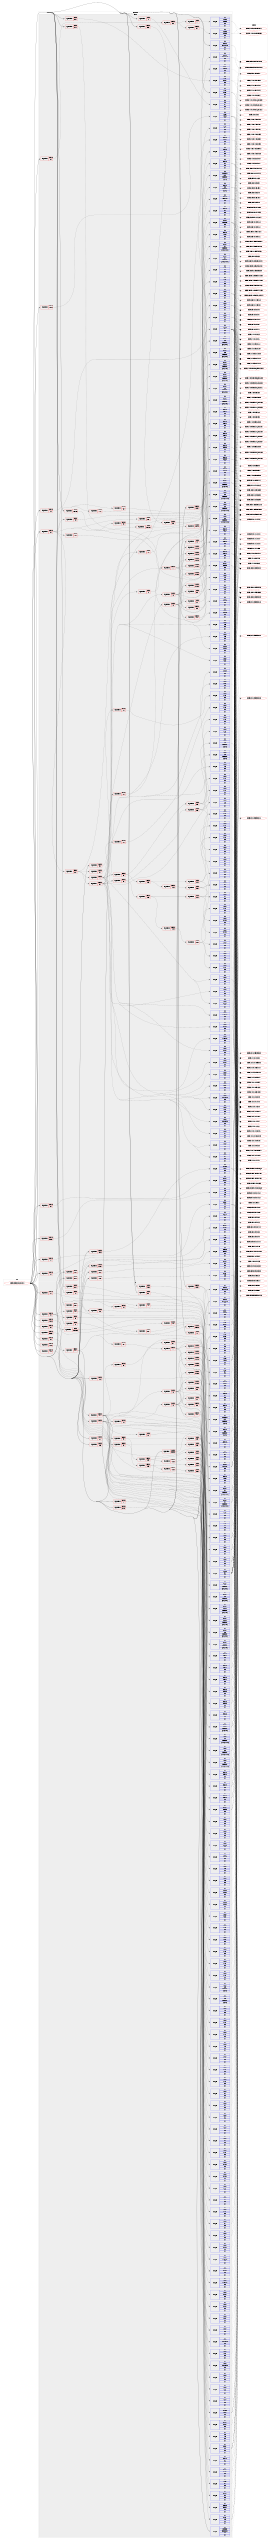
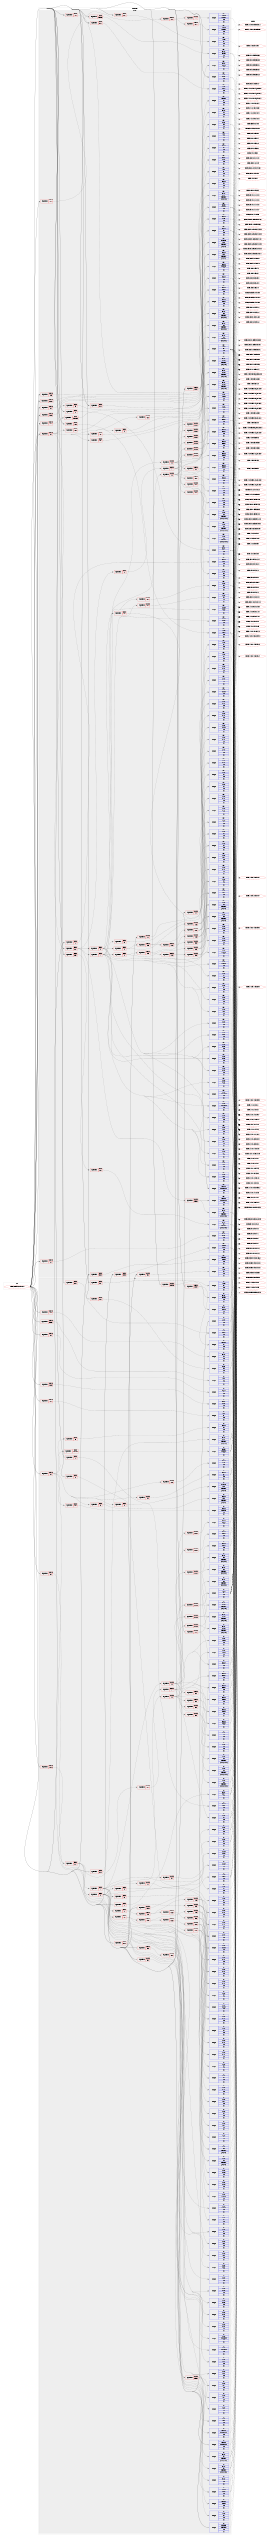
(254, 1188) -> none
(254, 1281) -> (253, 139)
